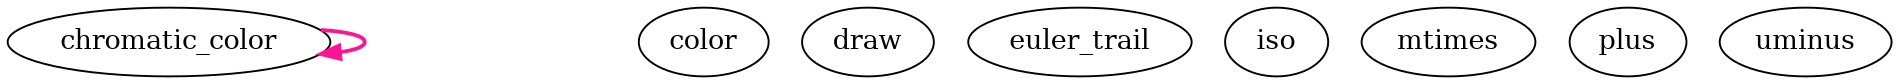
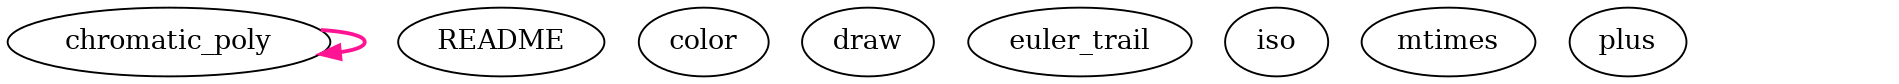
(169, 42) -> (169, 42)
none -> (501, 42)
(1806, 42) -> none
